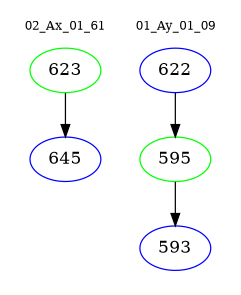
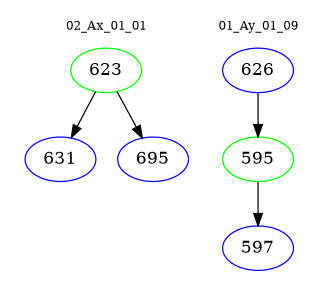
(65, 27) -> (107, 27)
(175, 70) -> (258, 70)
none -> (61, 159)
(65, 159) -> (153, 159)
(175, 248) -> (258, 248)
